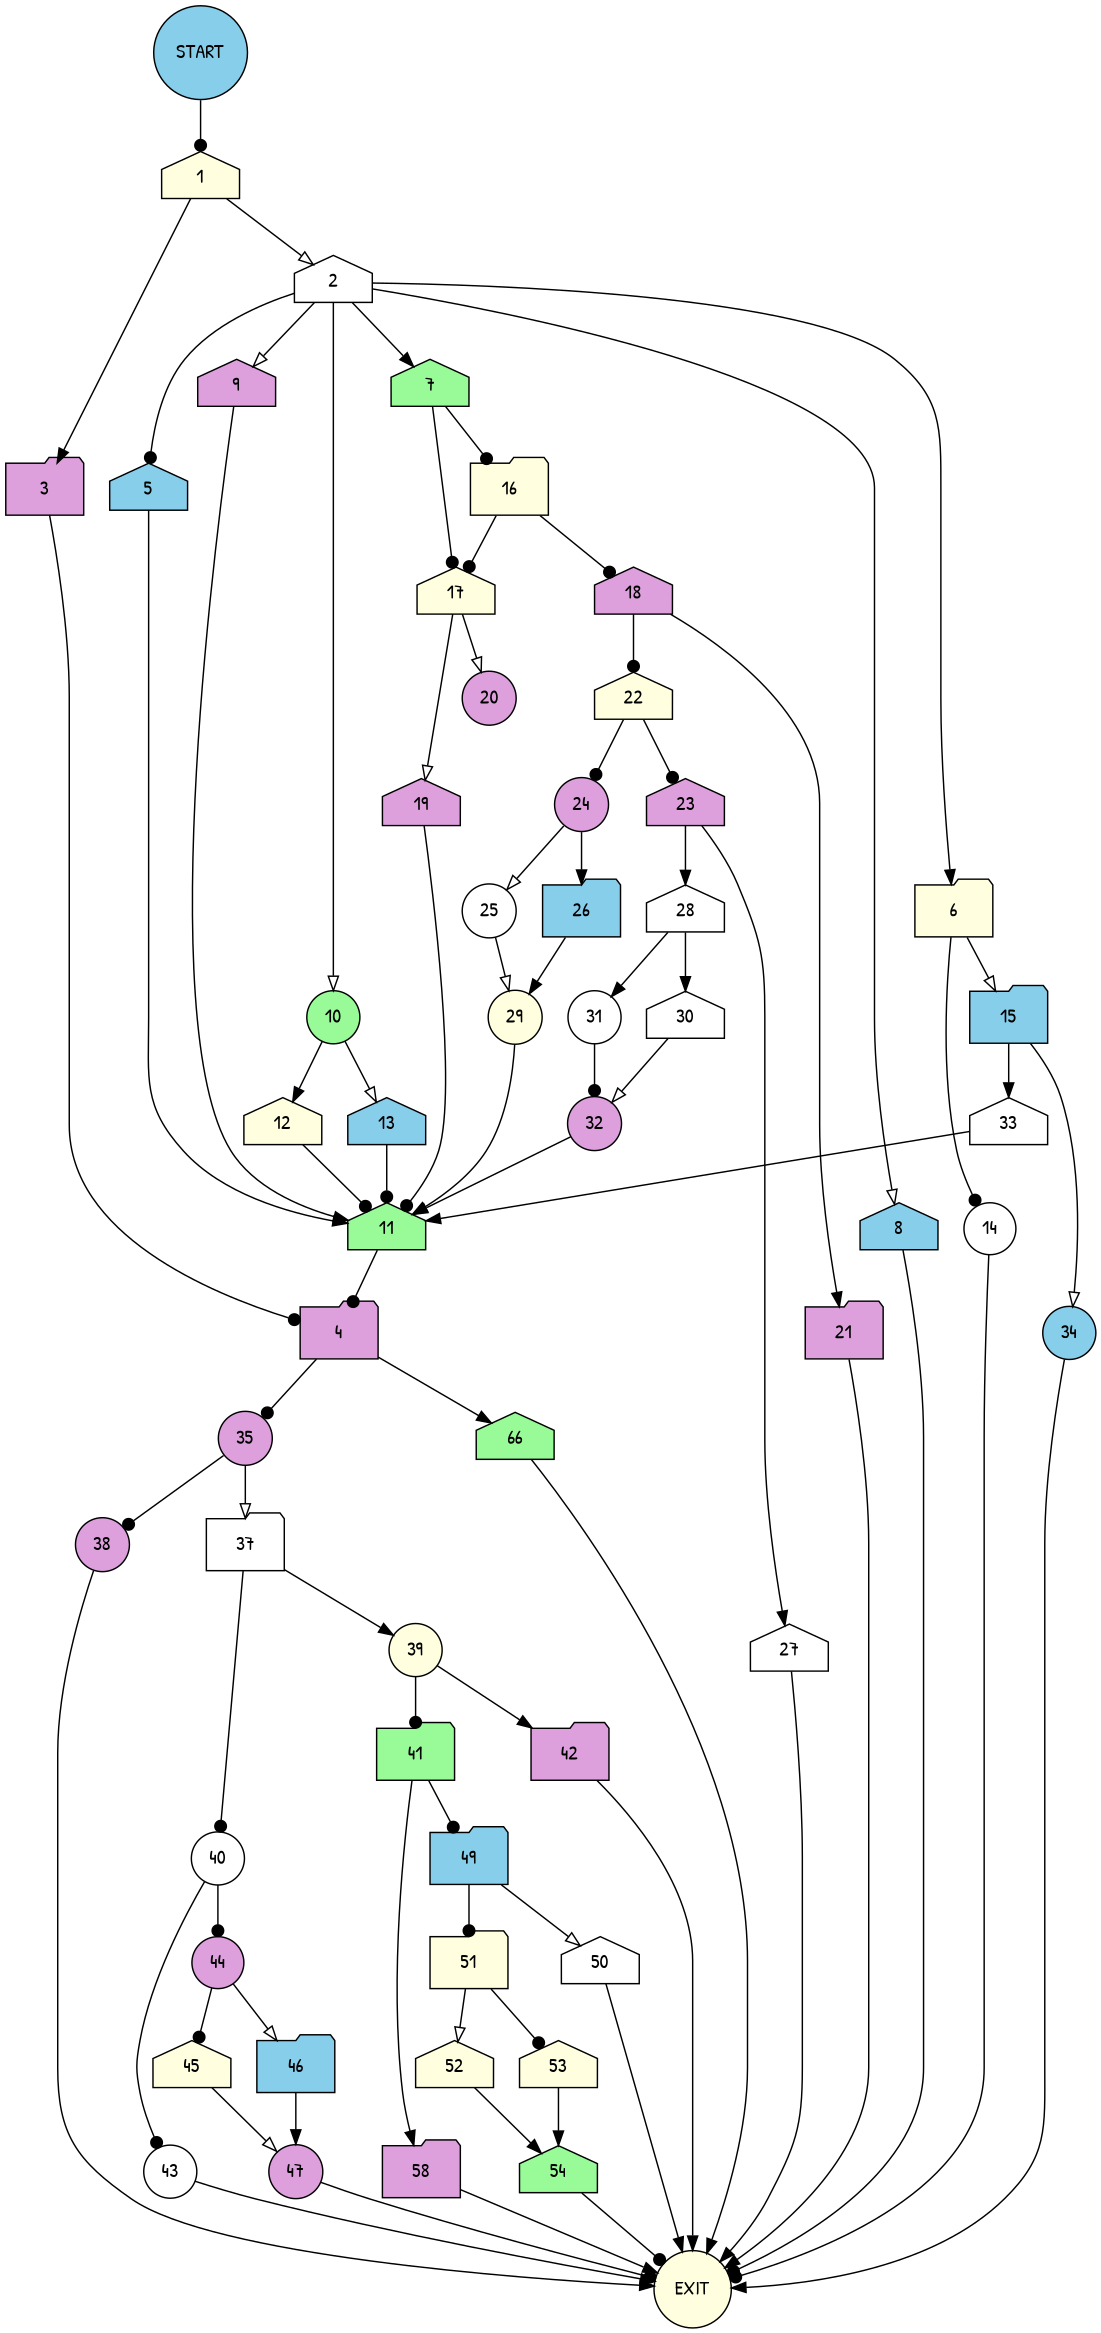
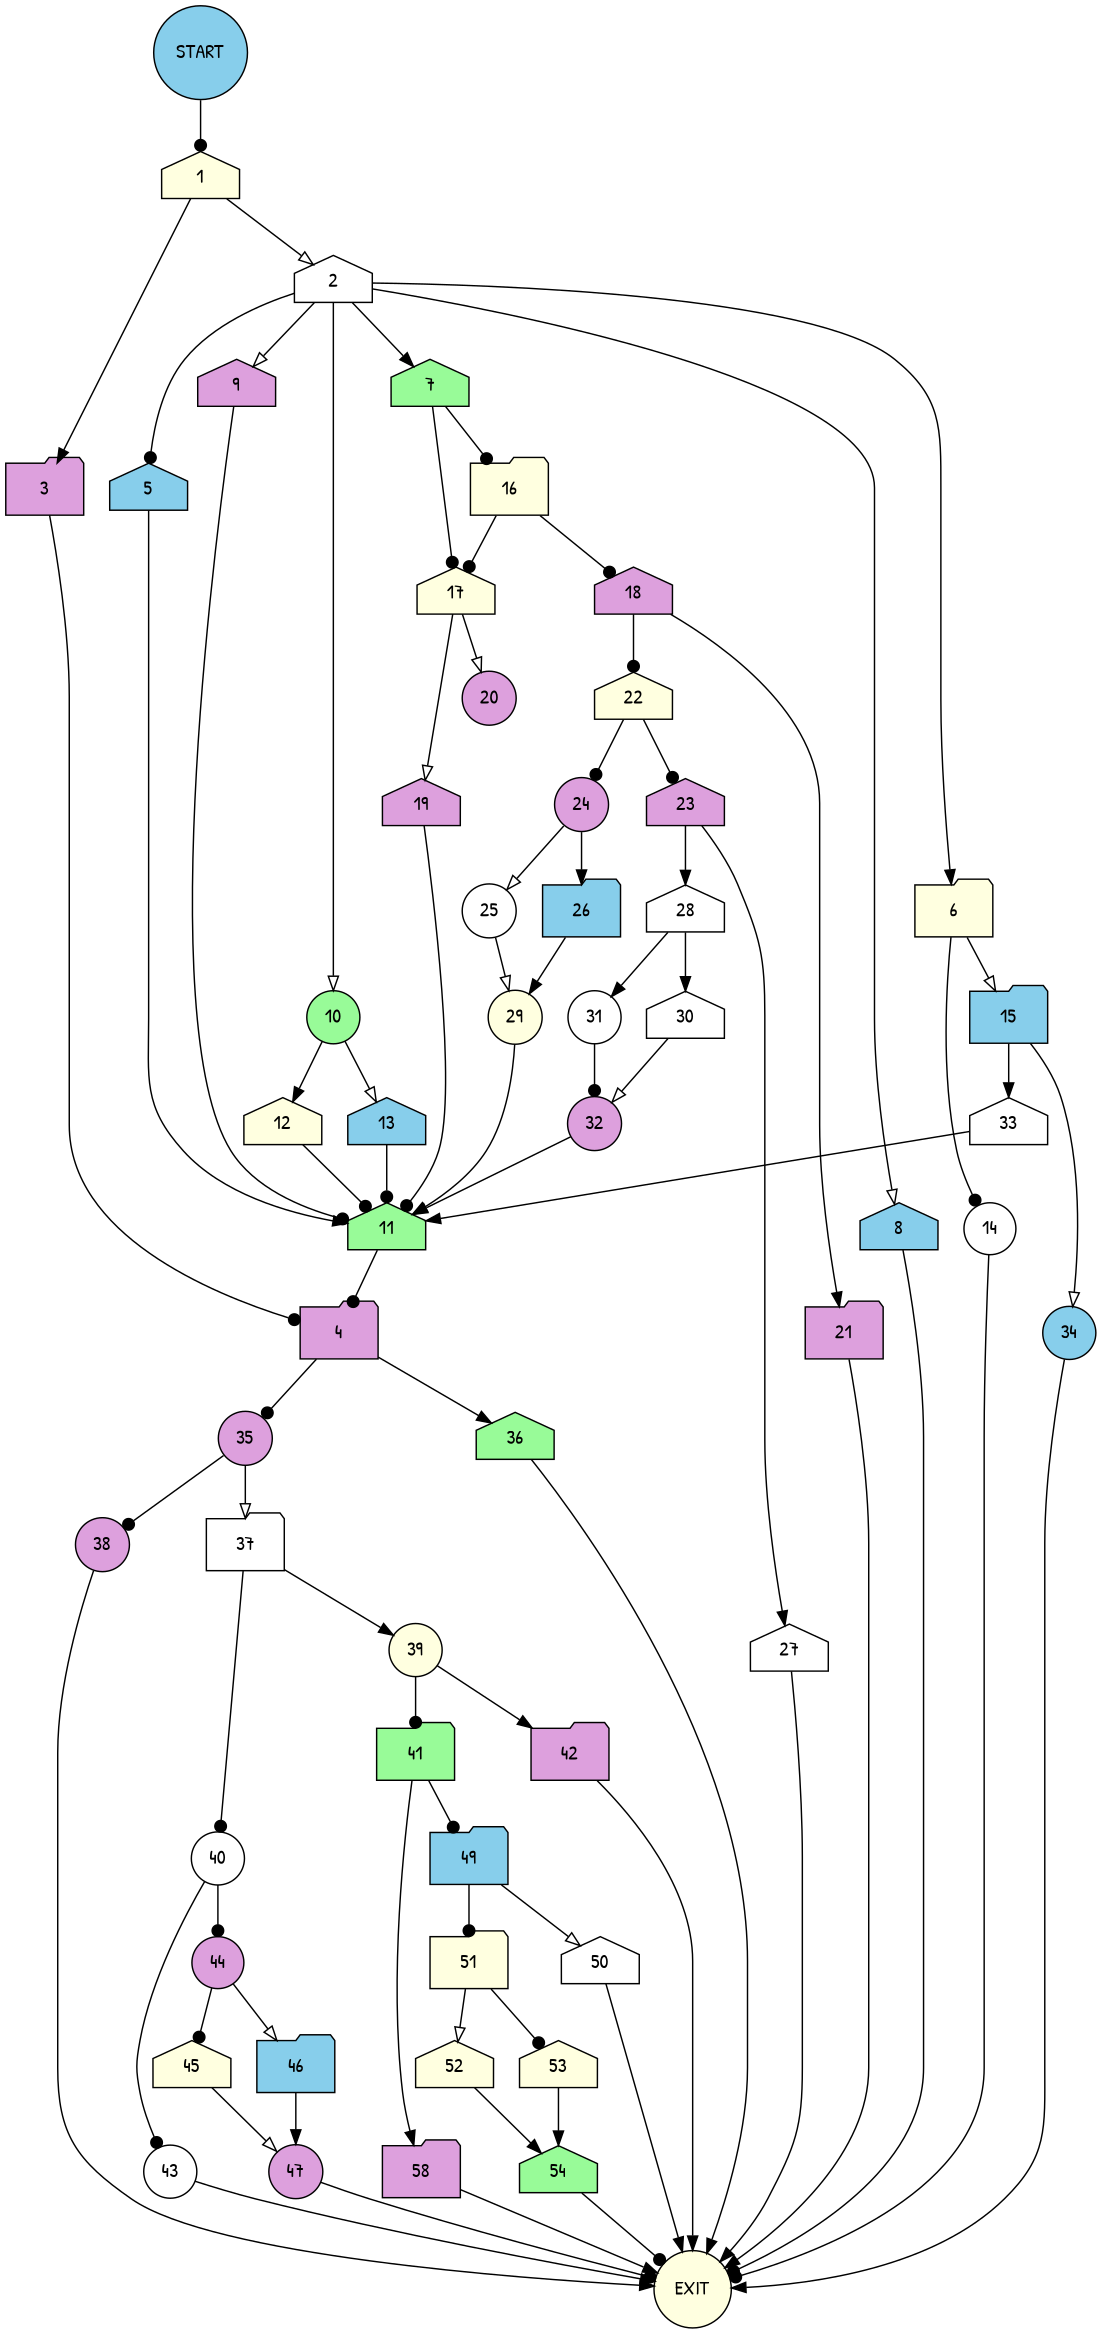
(194, 843) -> (194, 844)
(515, 1438) -> (515, 1438)
